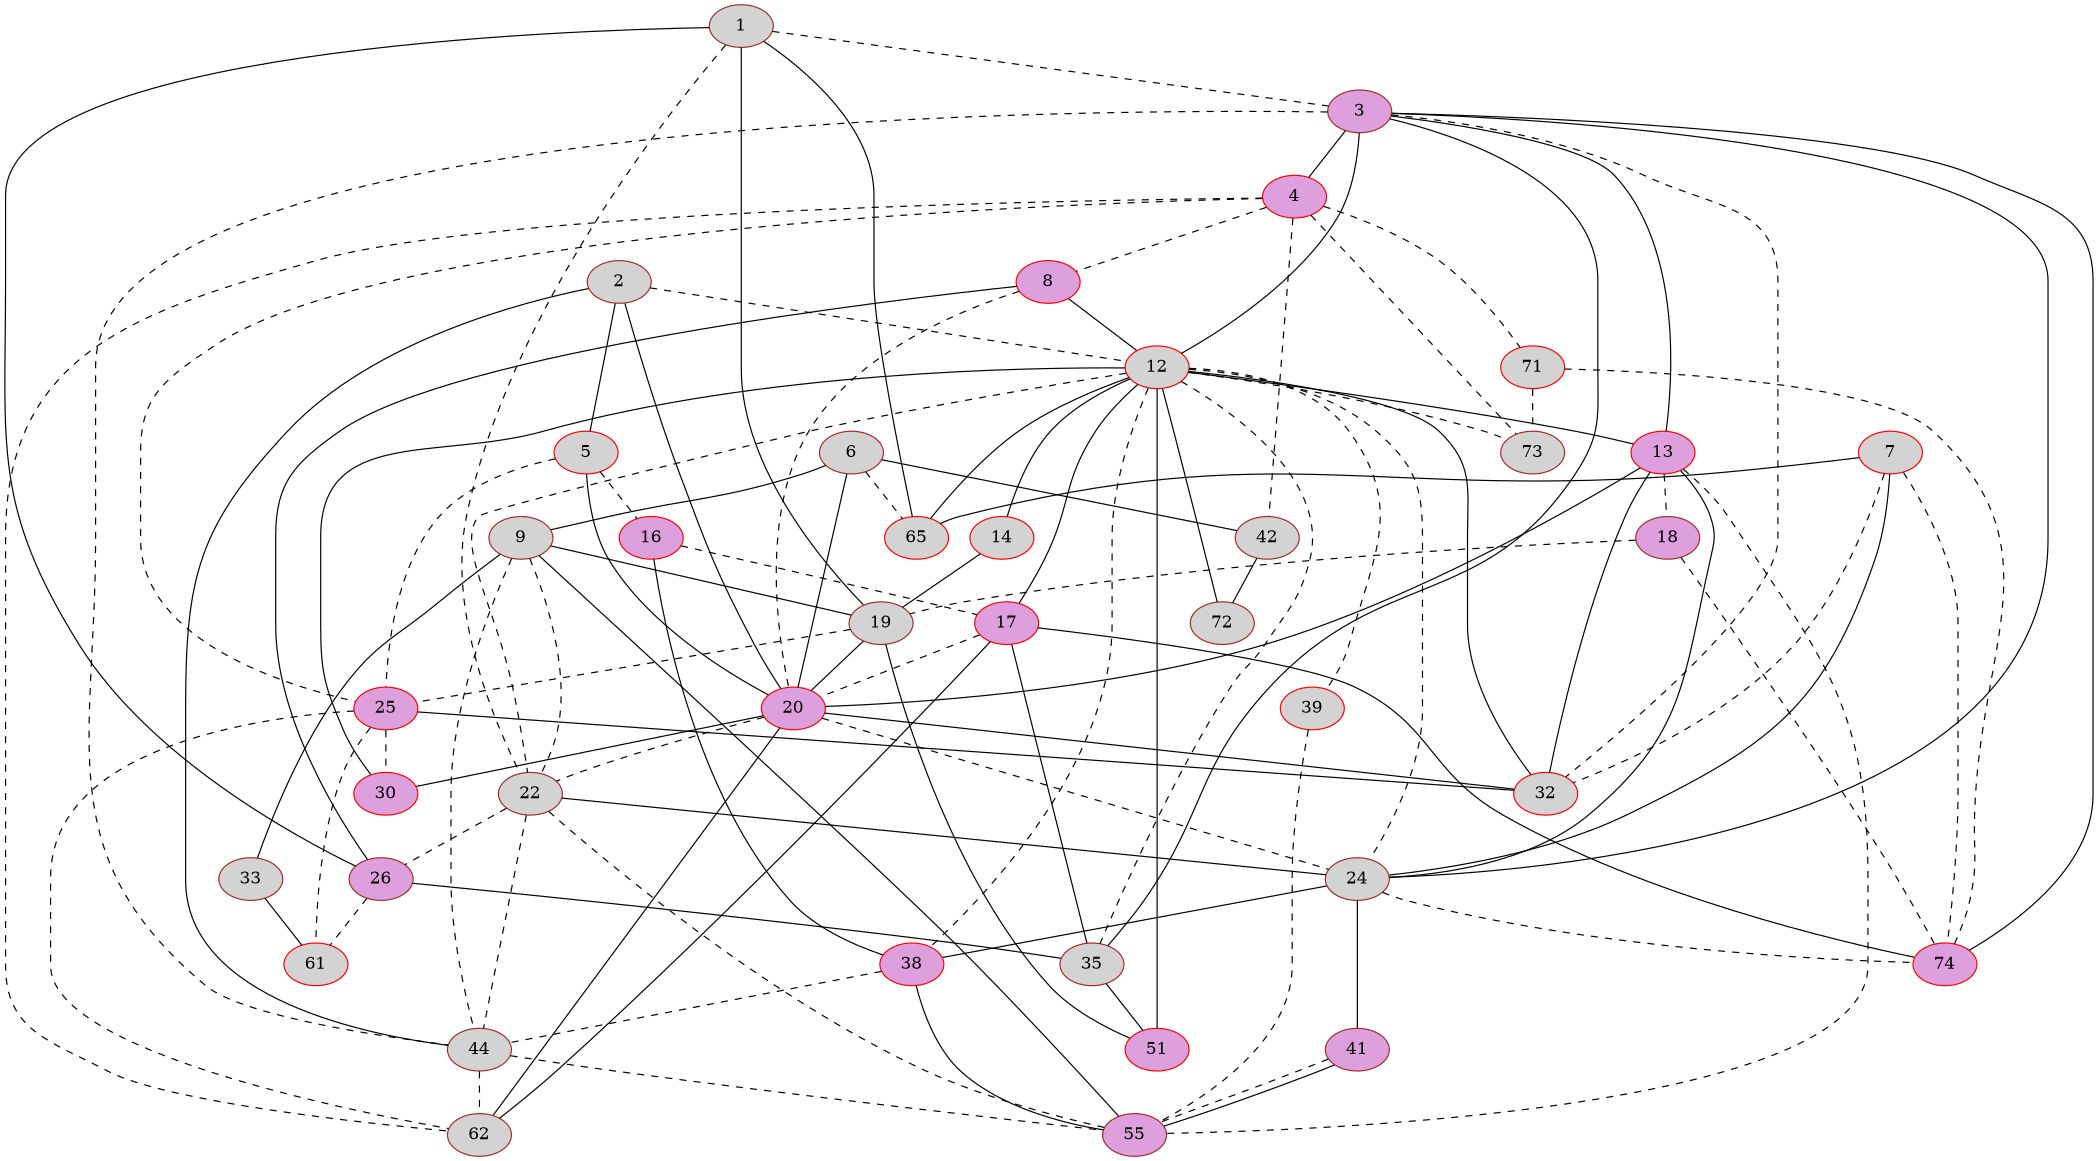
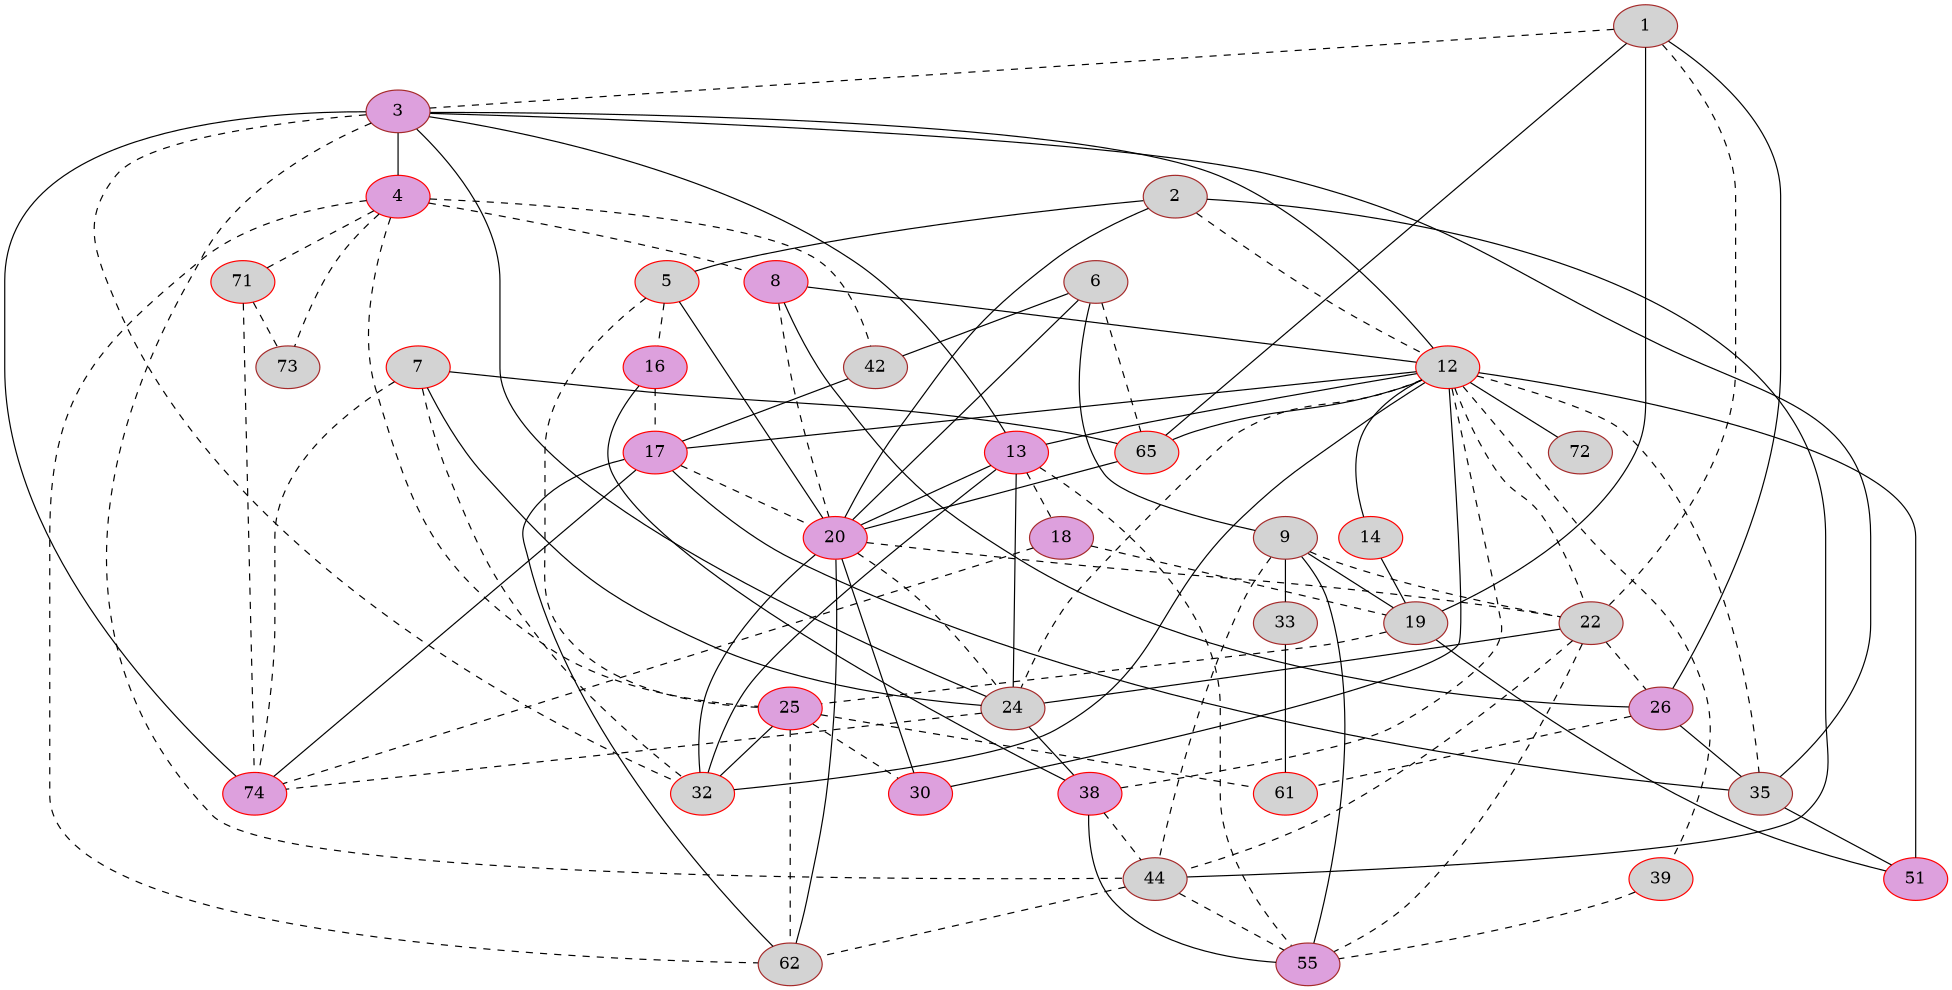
(1349, 399) -> none
(1245, 581) -> (765, 410)
(837, 666) -> (991, 495)
(1357, 1050) -> none
